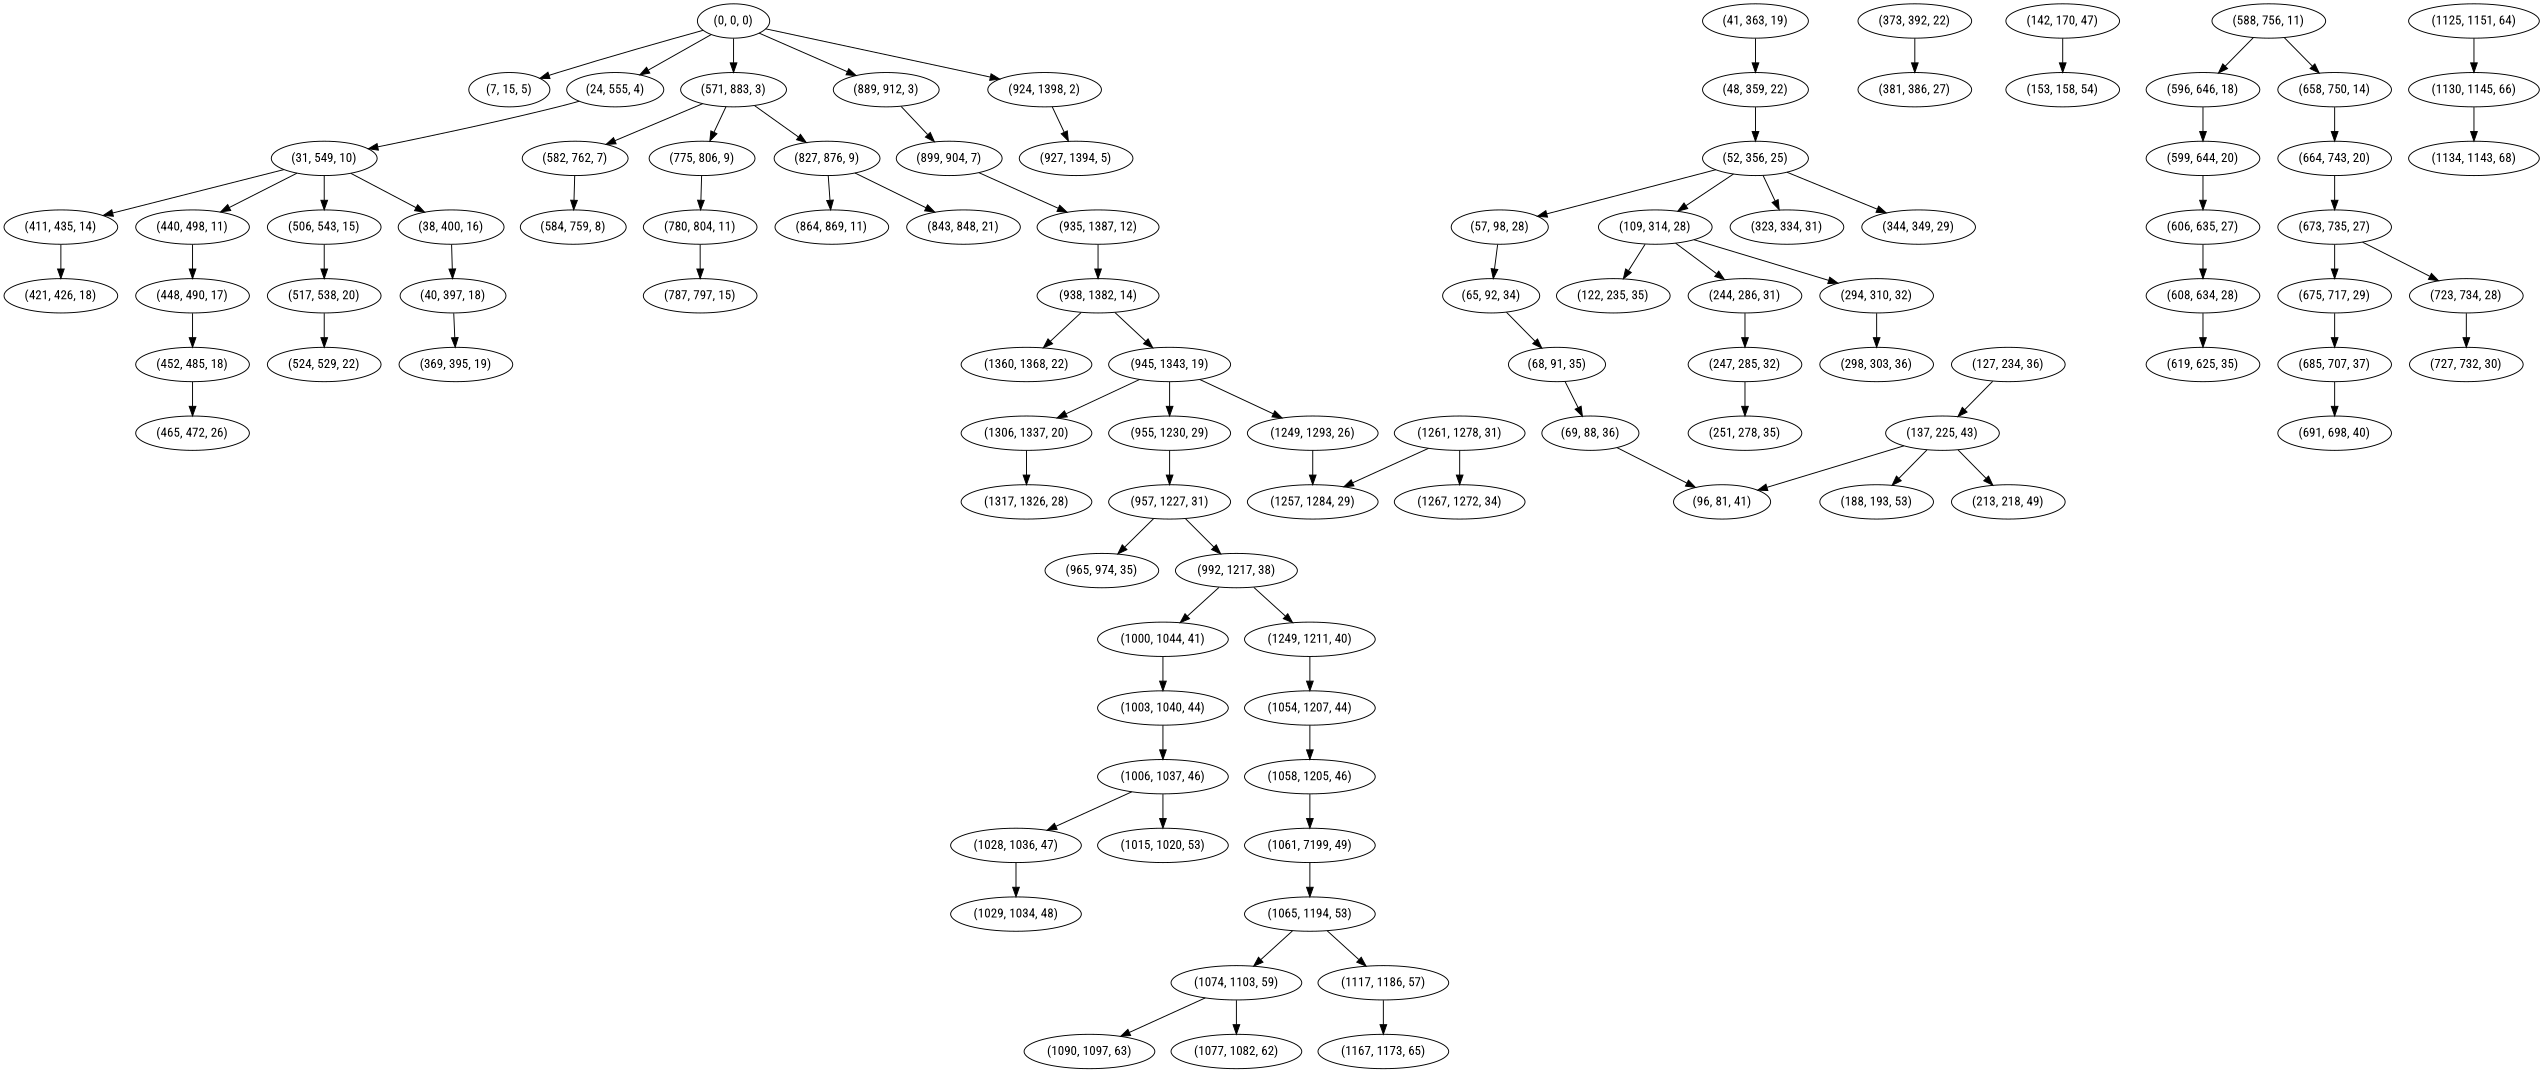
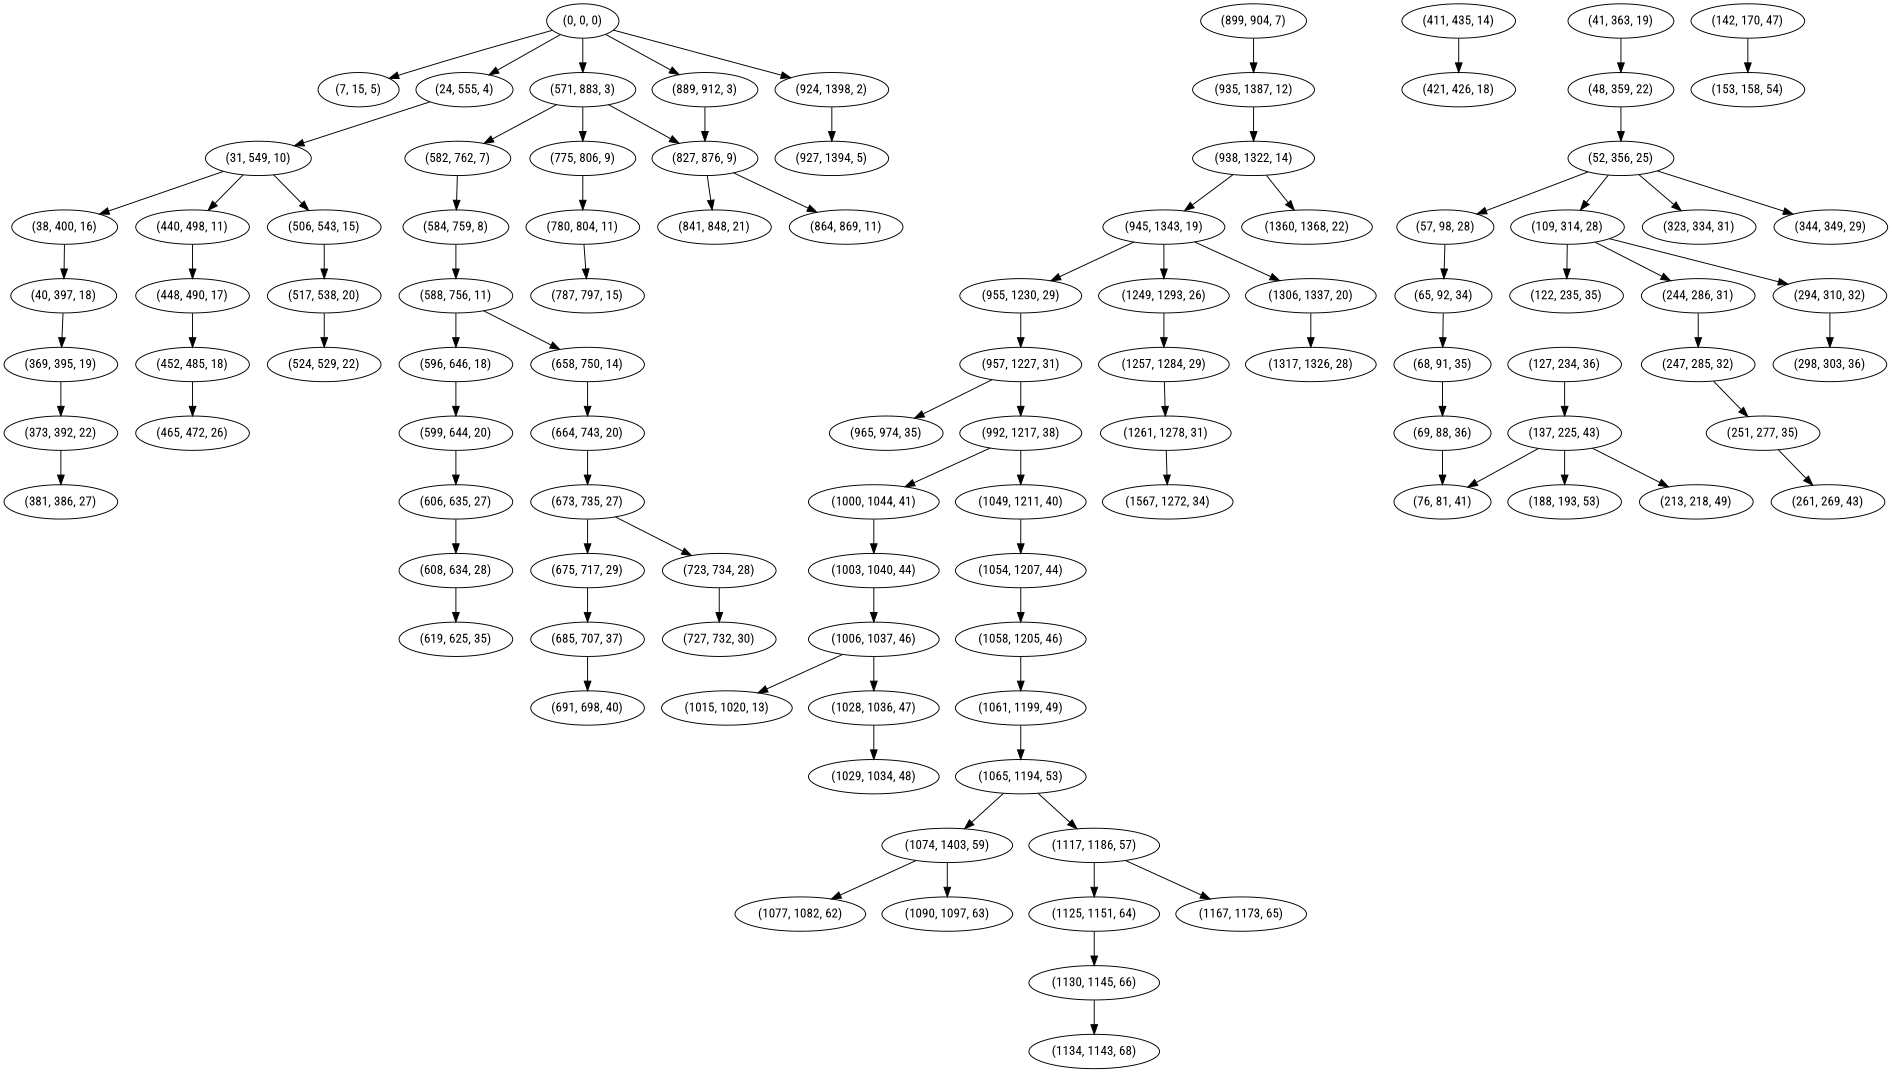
(914, 121) -> (705, 119)
(198, 191) -> none
(964, 227) -> (714, 227)
none -> (456, 257)
(1098, 296) -> (1254, 158)
none -> (61, 394)
(1745, 433) -> (1763, 433)
(1391, 466) -> (1165, 394)
(1460, 502) -> (1168, 502)
(1722, 502) -> (1443, 502)
none -> (1828, 502)
(1310, 639) -> (1021, 502)
(1163, 845) -> (727, 708)
(1310, 845) -> (1021, 708)
none -> (1094, 875)
(1236, 983) -> (947, 845)
